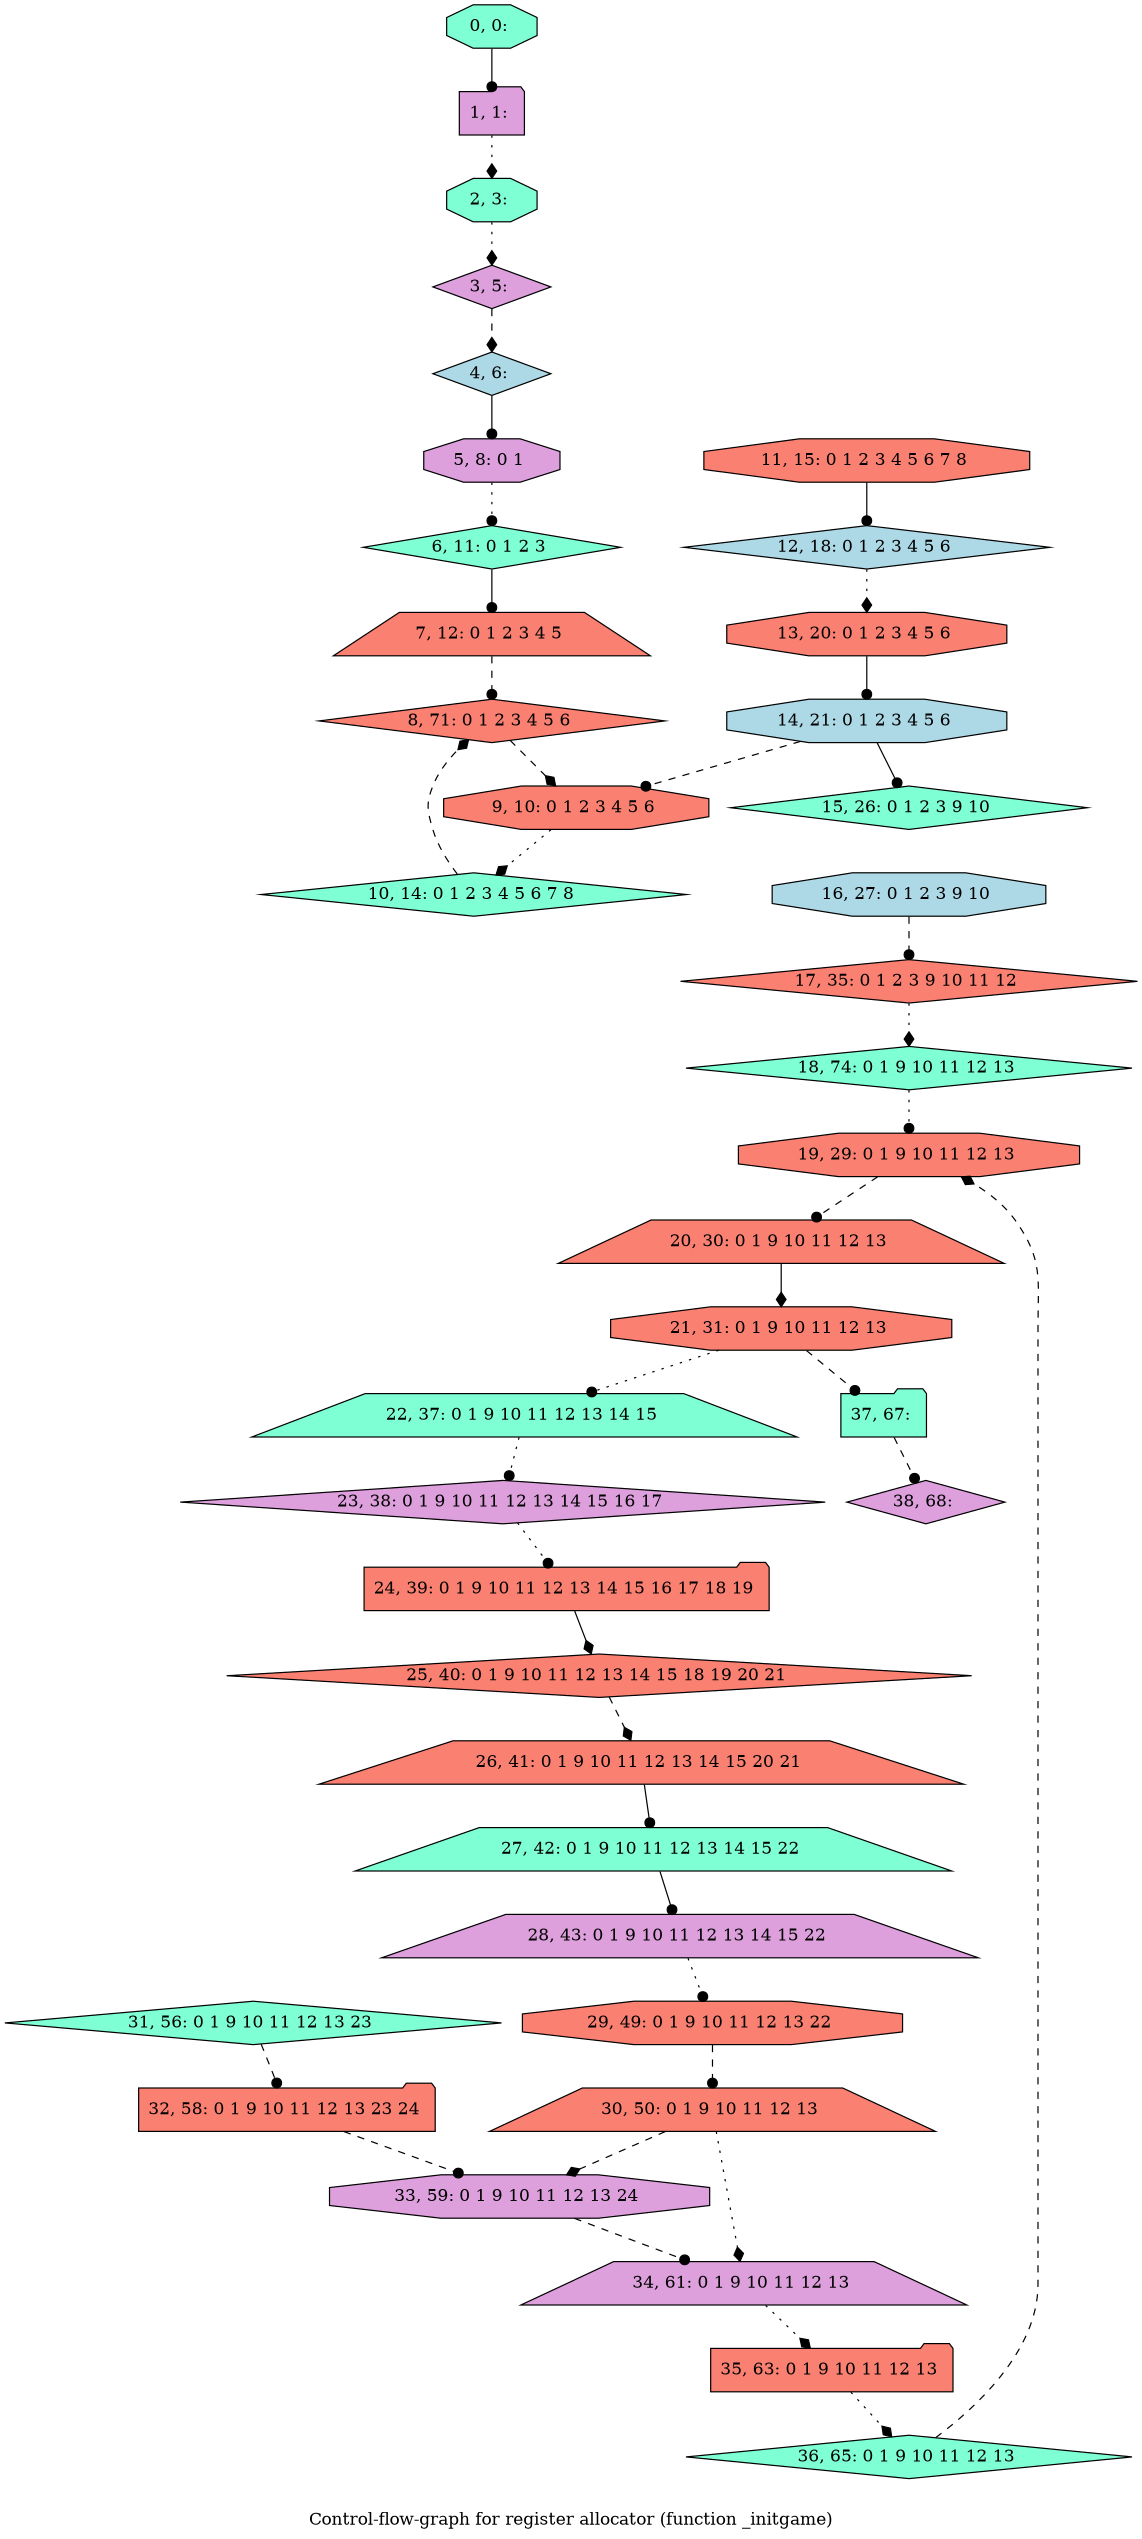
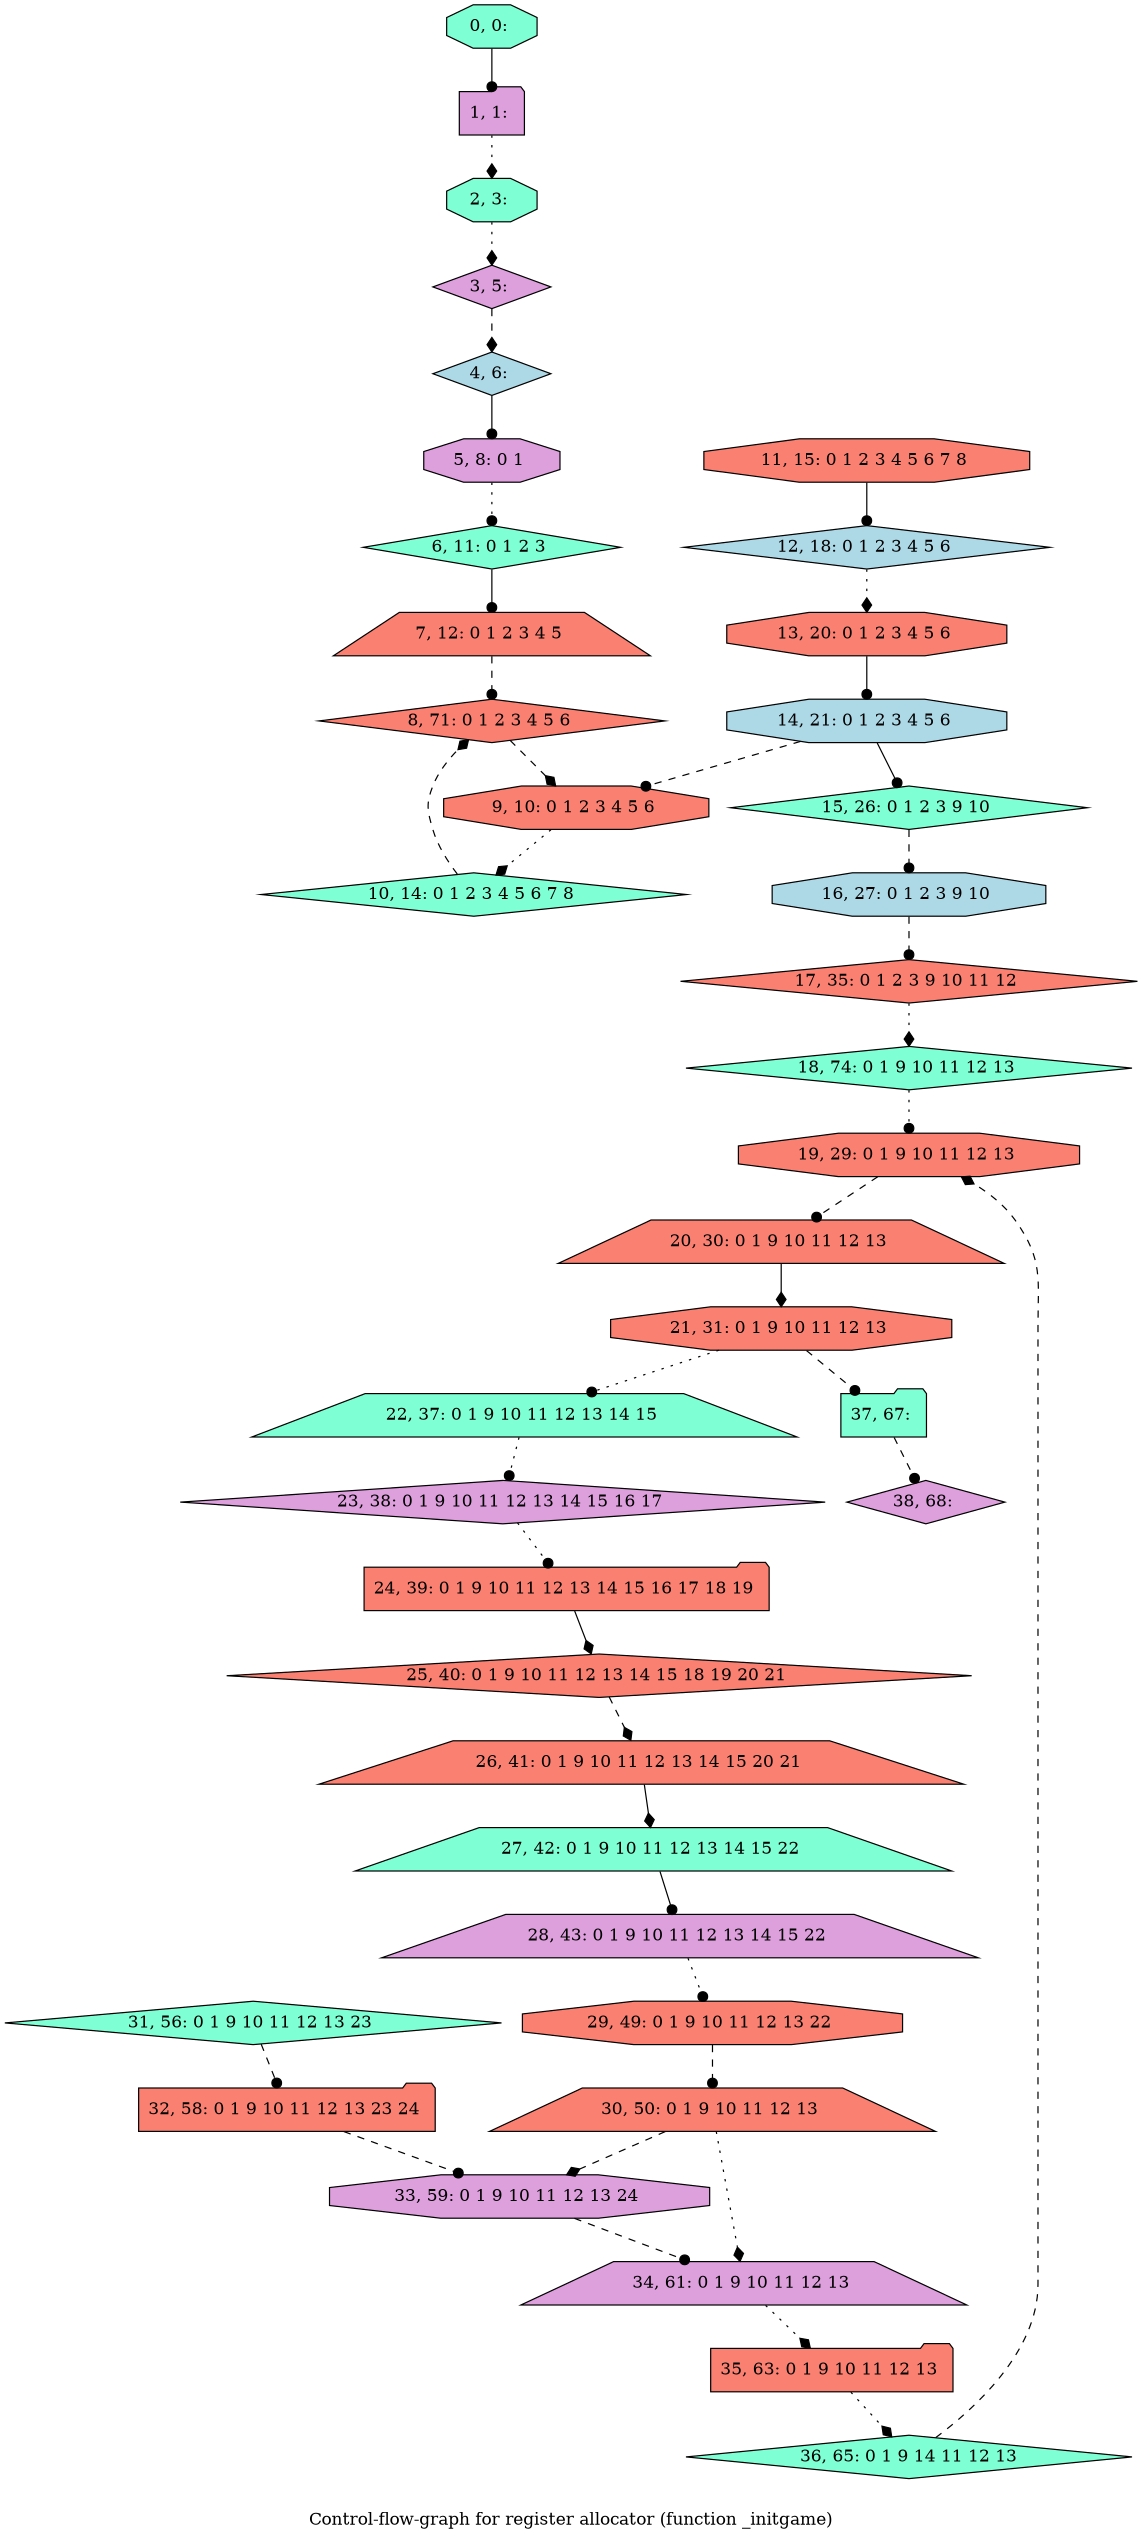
none -> (909, 846)
(647, 1801) -> (647, 1801)
(909, 2457) -> (909, 2457)
